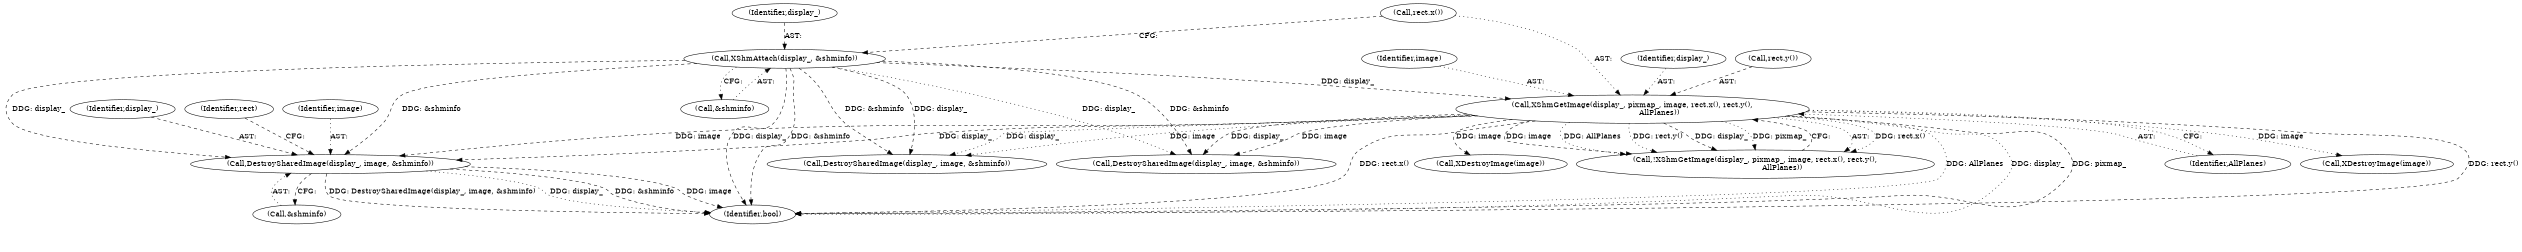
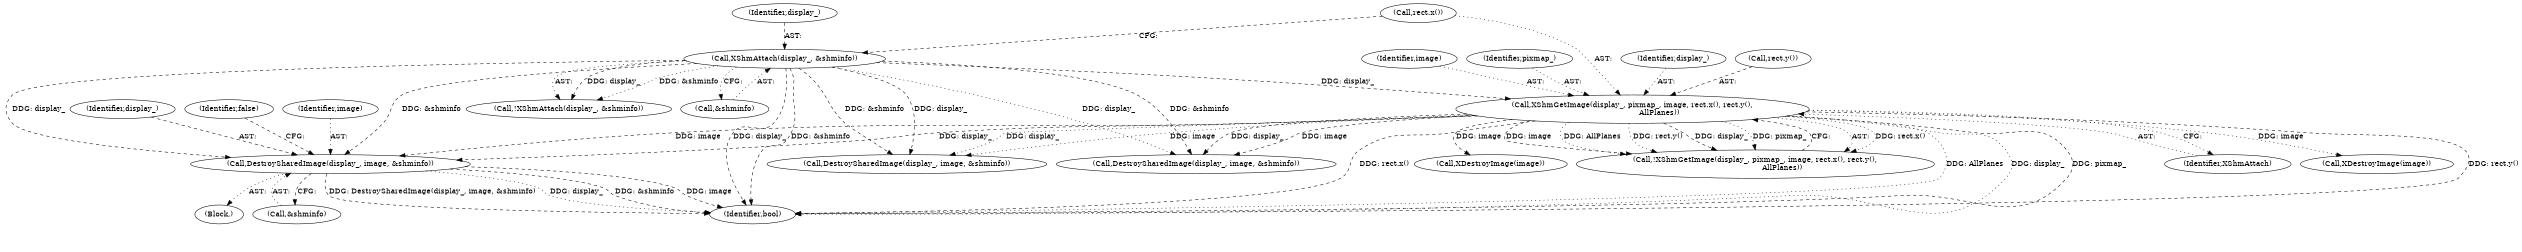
none -> (1520, 59)
(229, 109) -> (229, 109)
none -> (569, 109)
(2228, 164) -> (2228, 164)
none -> (219, 214)
